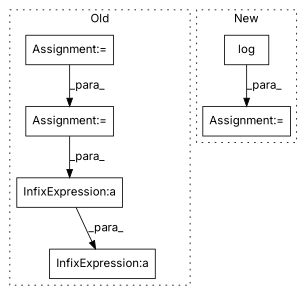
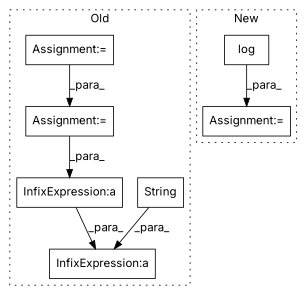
none -> (161, 193)
